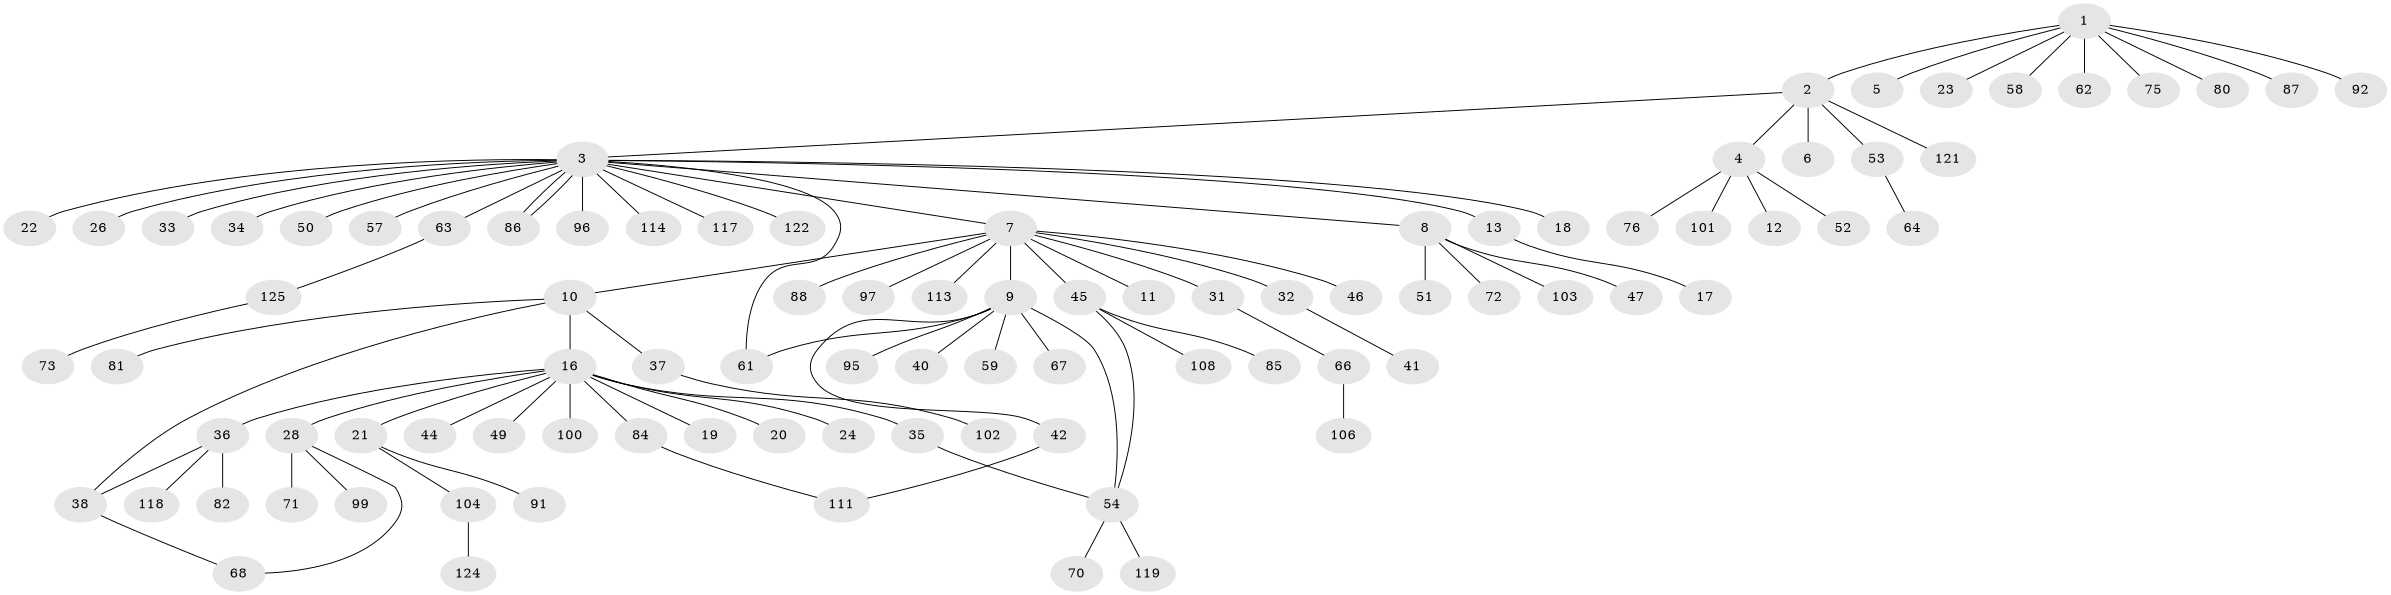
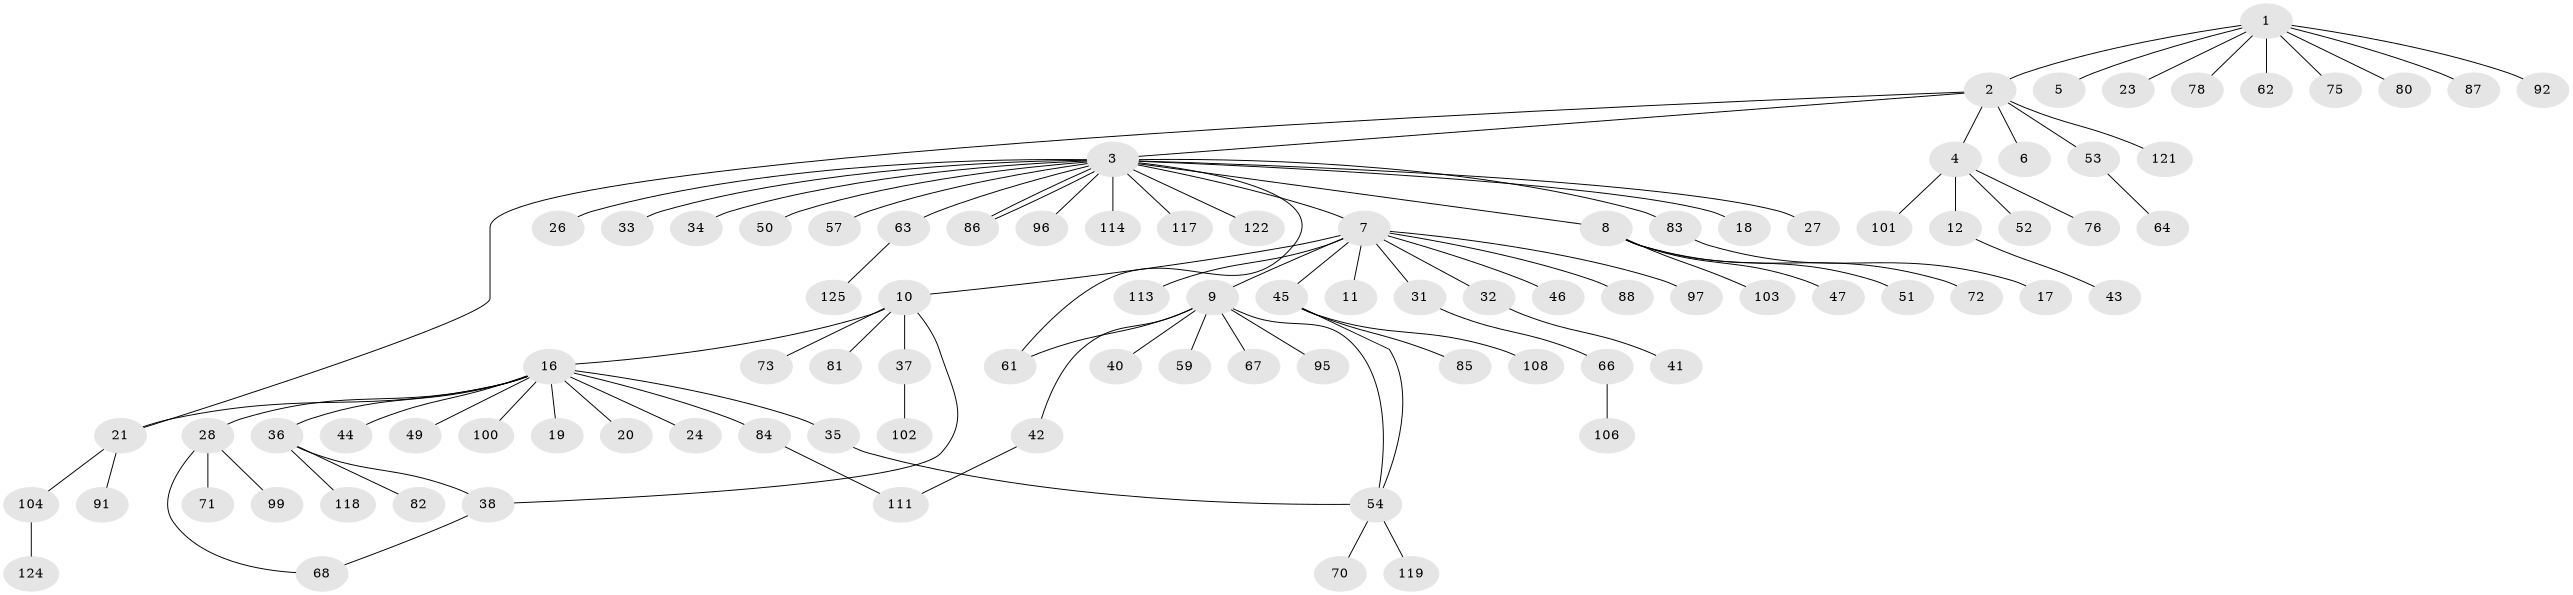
(2015, 90) -> (2197, 90)
none -> (1002, 145)
(30, 228) -> (1813, 228)
(1494, 228) -> (1675, 228)
none -> (2115, 298)
(157, 326) -> (836, 332)
